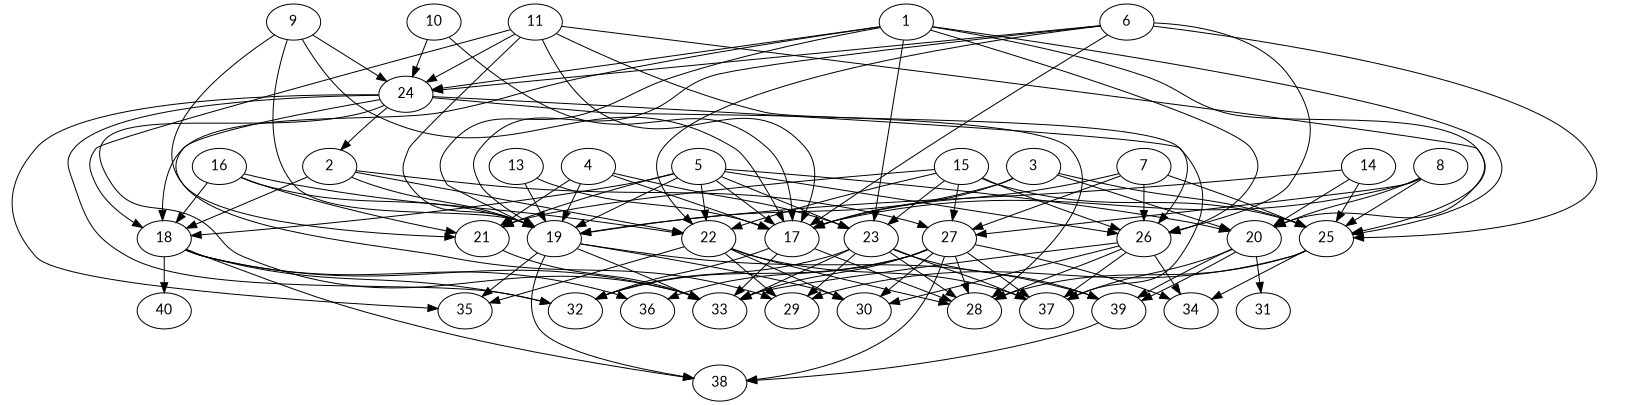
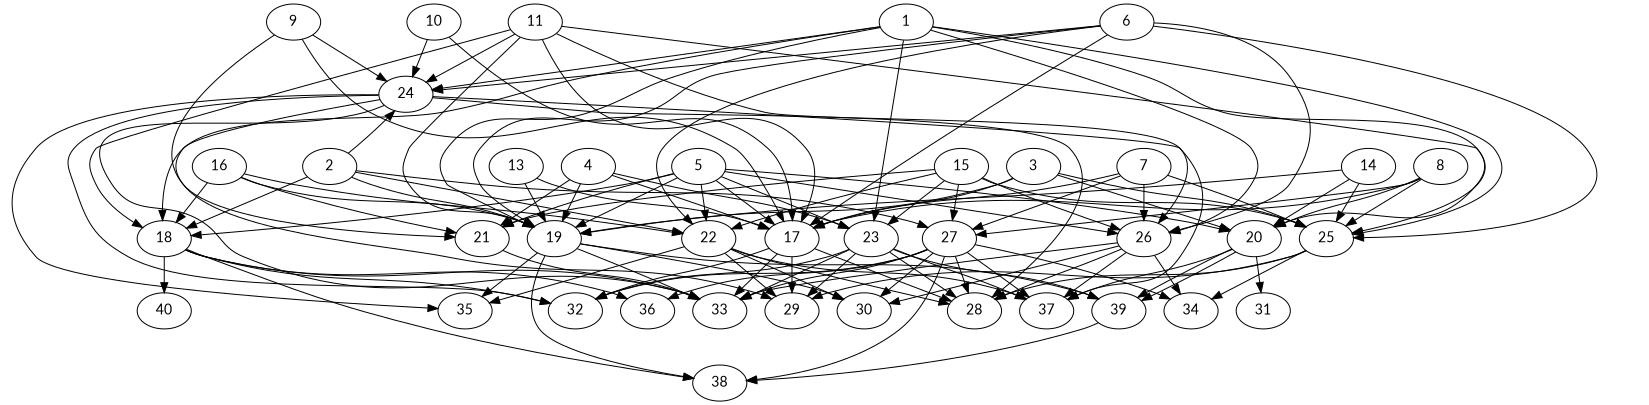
(367, 125) -> (368, 136)
(380, 210) -> none
none -> (792, 270)
